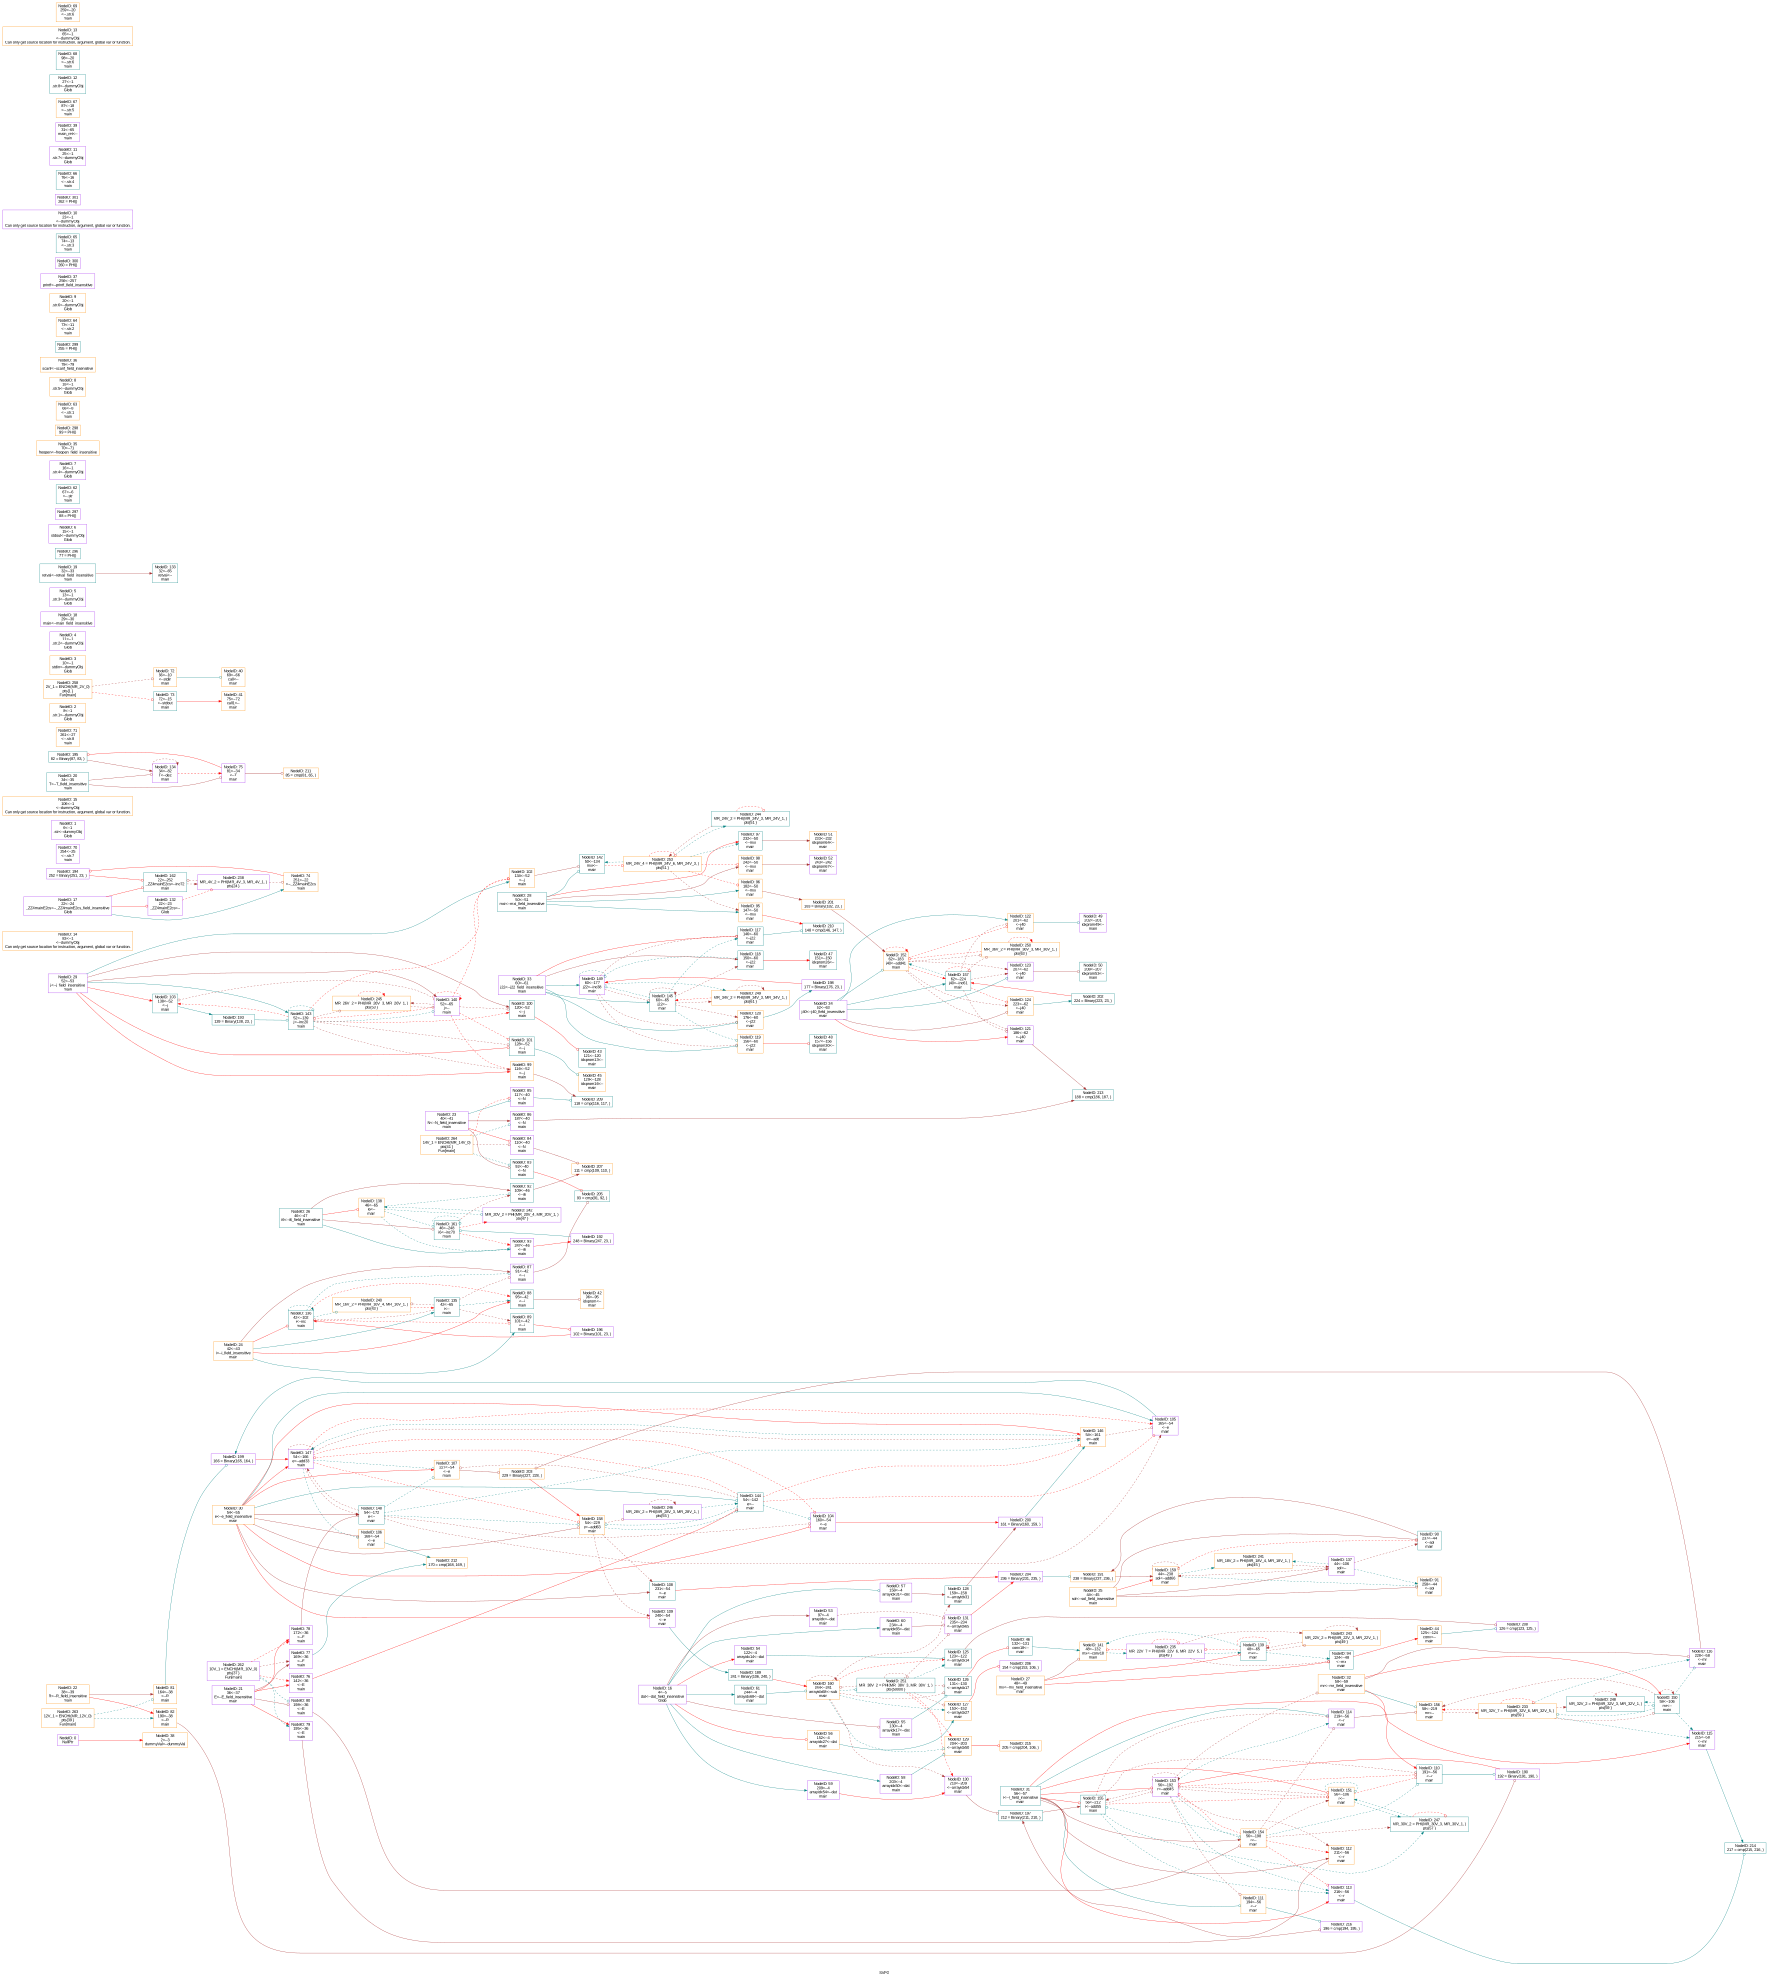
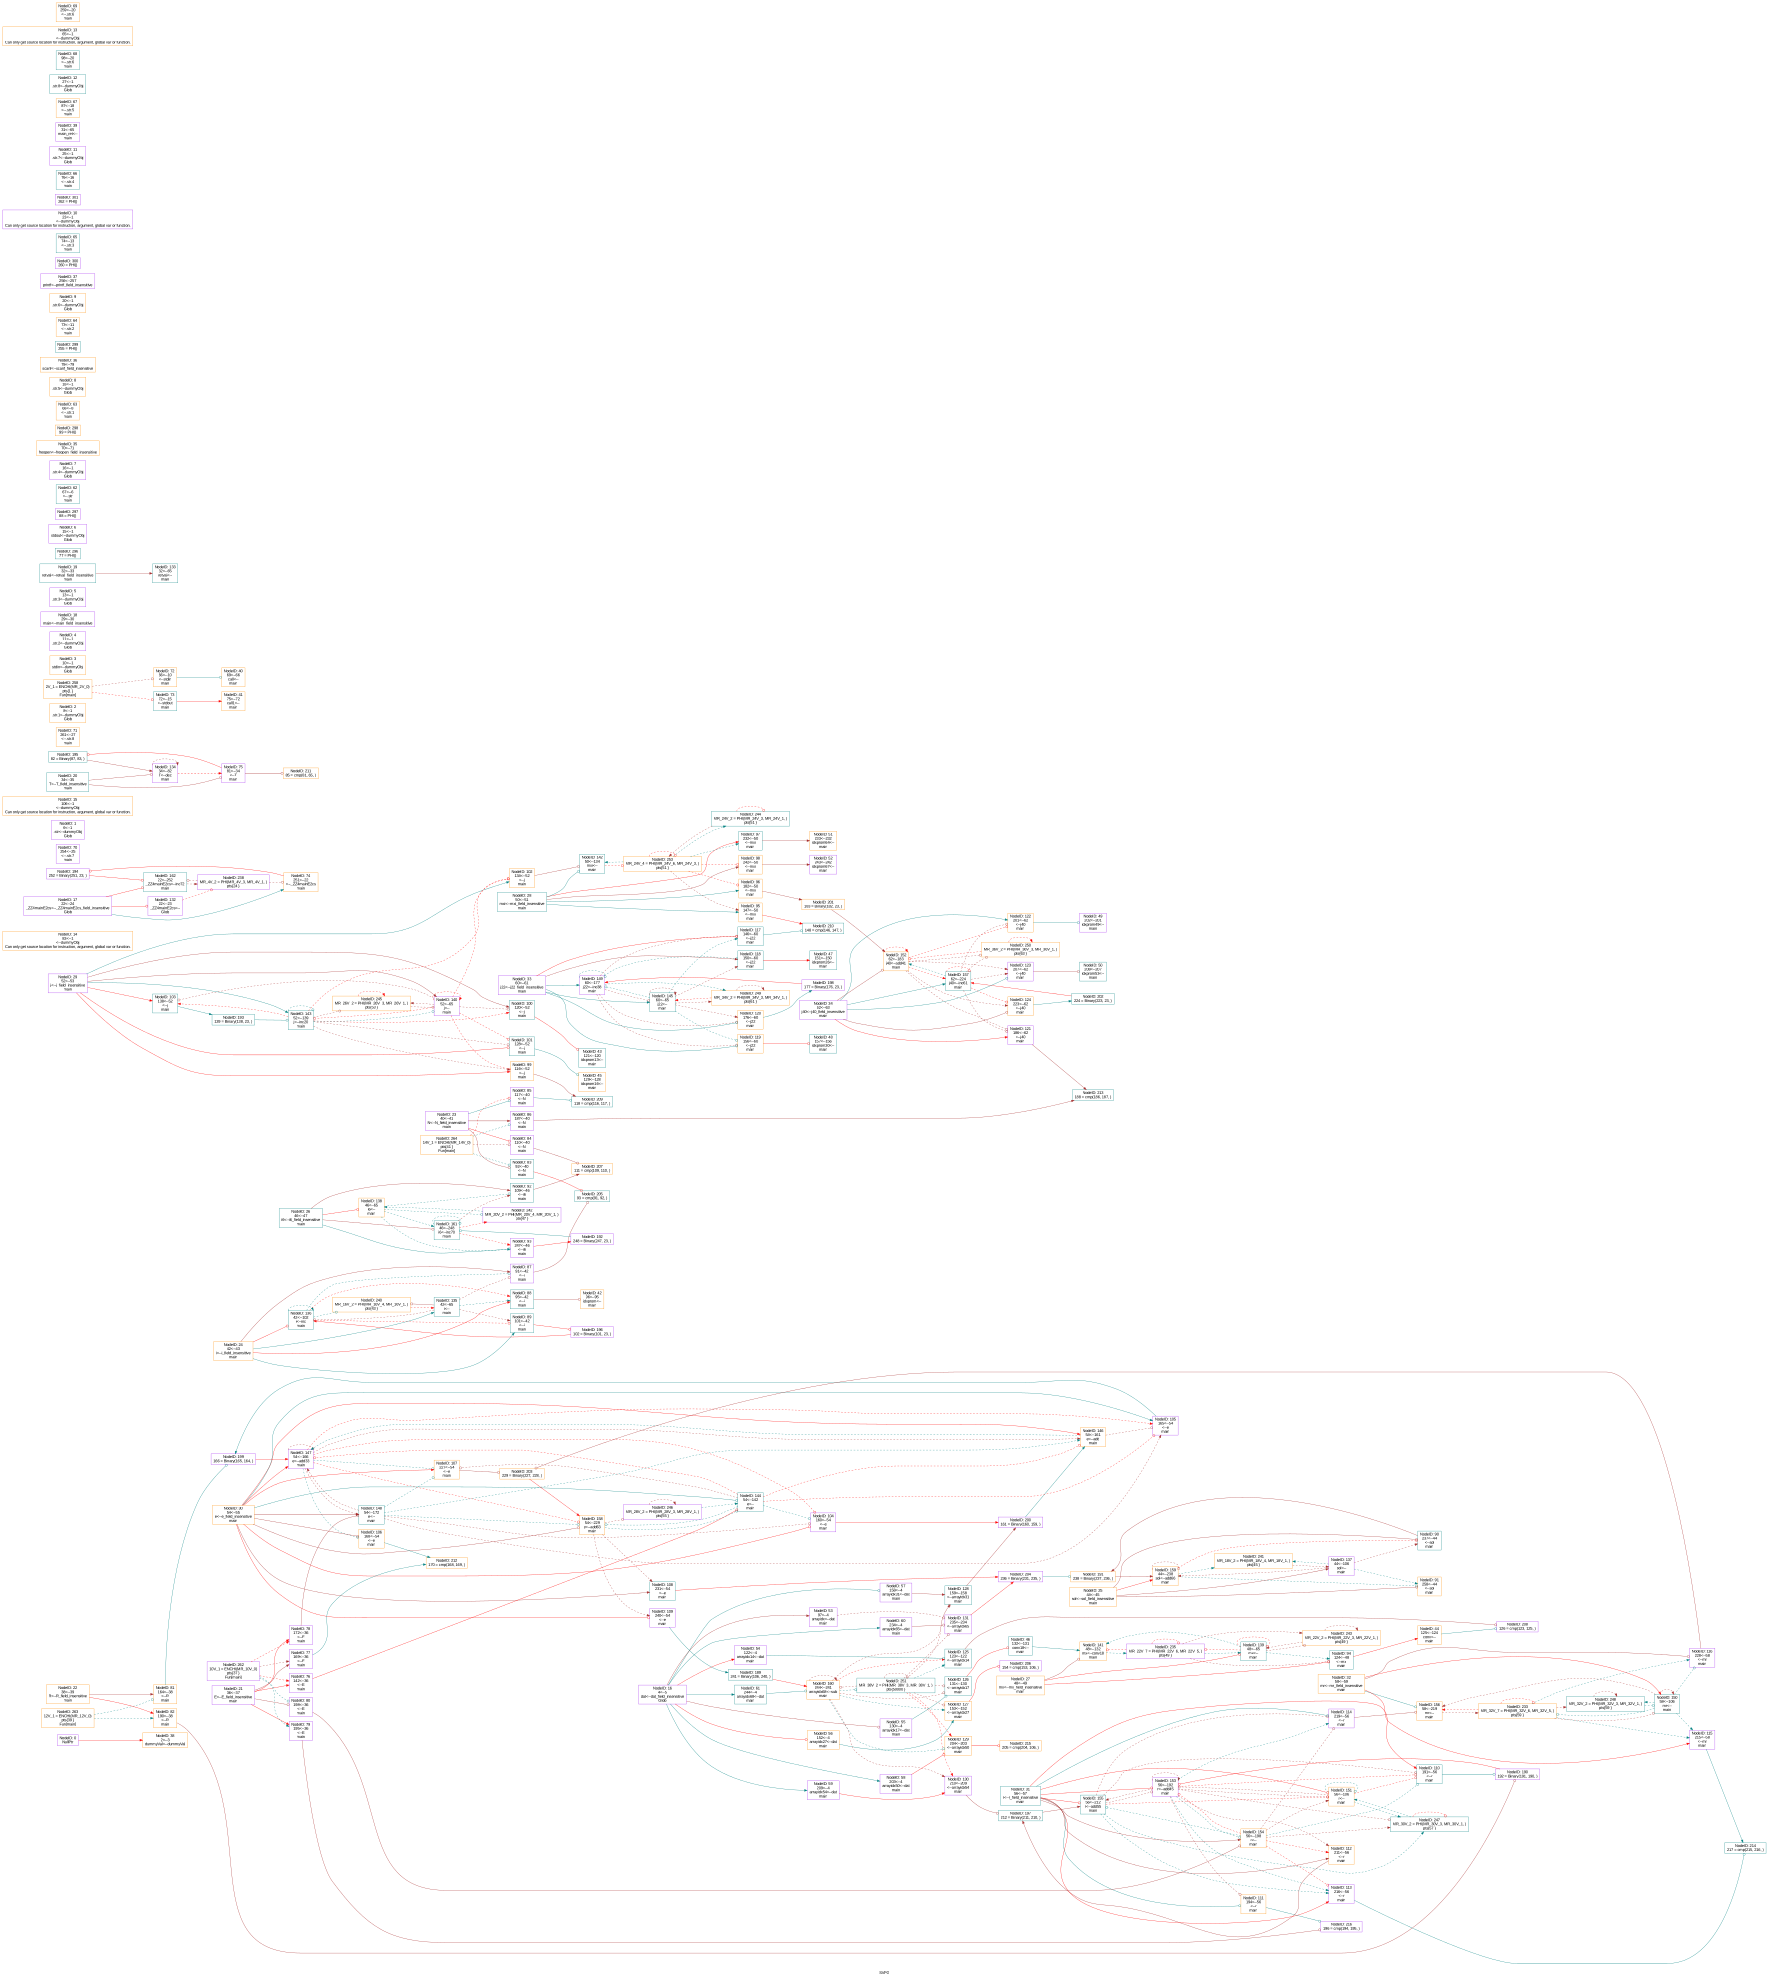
(859, 985) -> (859, 985)
(408, 1219) -> (408, 1219)
(424, 1304) -> (424, 1304)
none -> (938, 1643)
(1241, 1728) -> (1283, 1806)
(927, 1765) -> (927, 1765)
